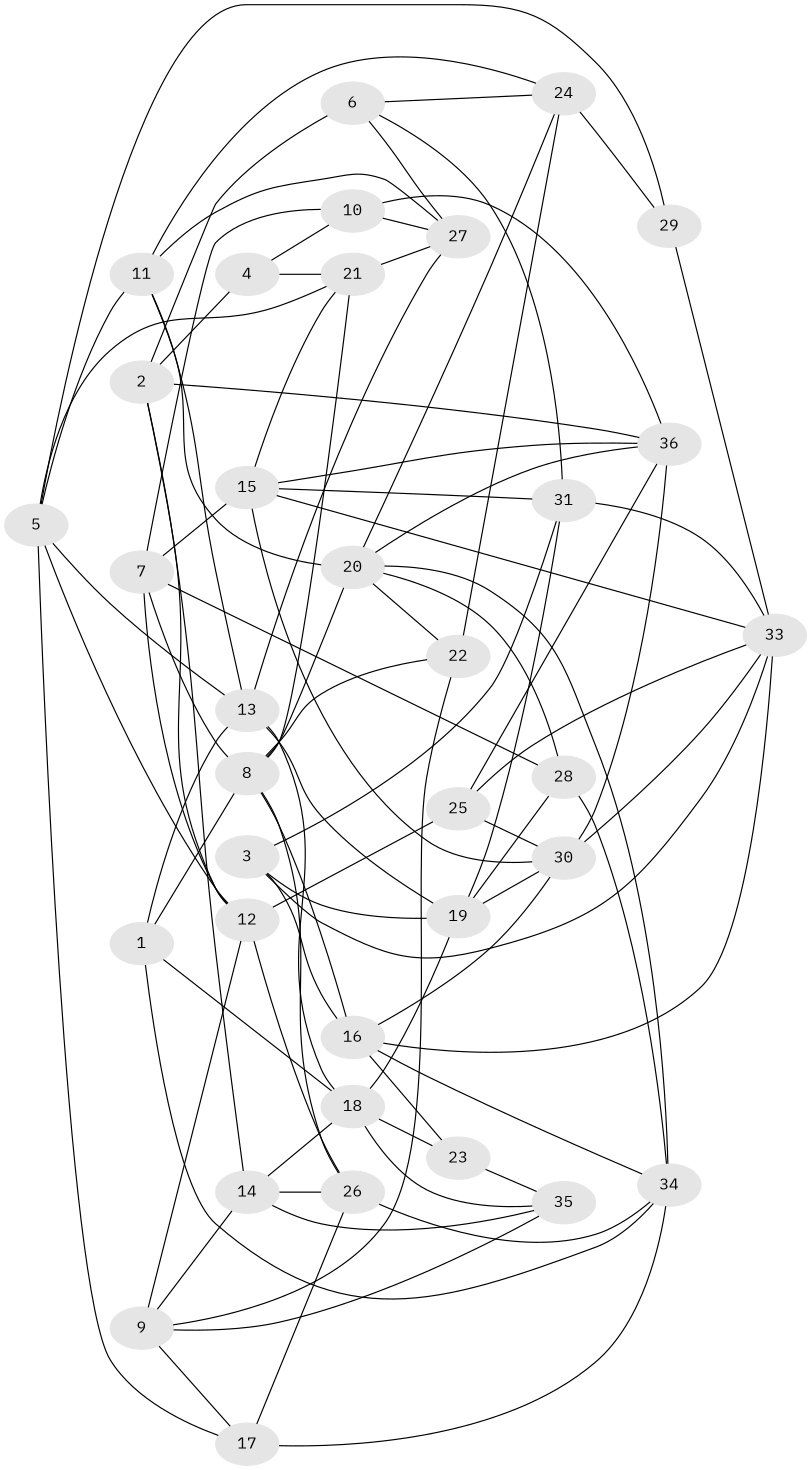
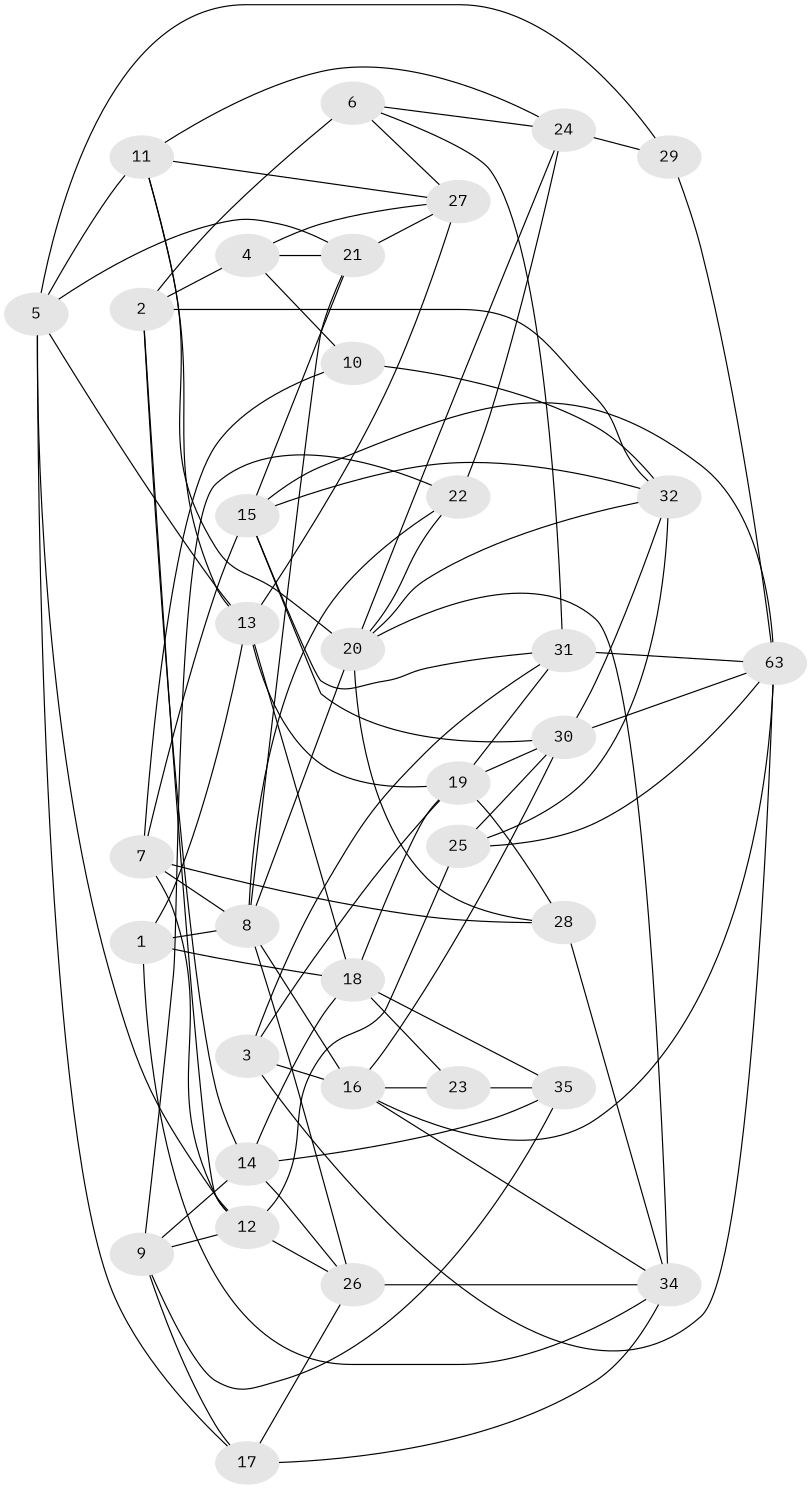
(405, 224) -> (348, 217)
(669, 444) -> (669, 497)
(775, 635) -> (775, 663)
